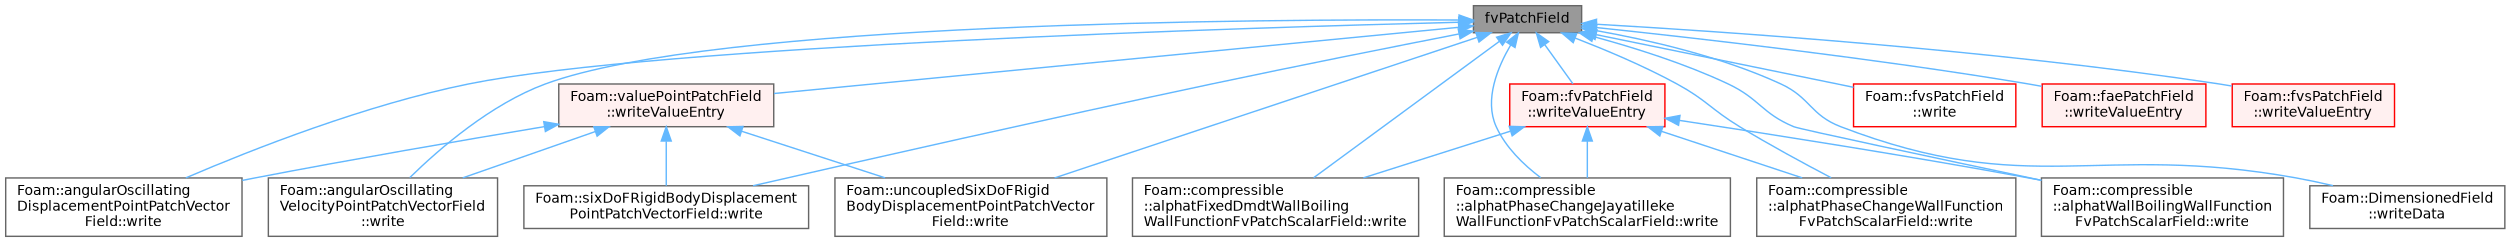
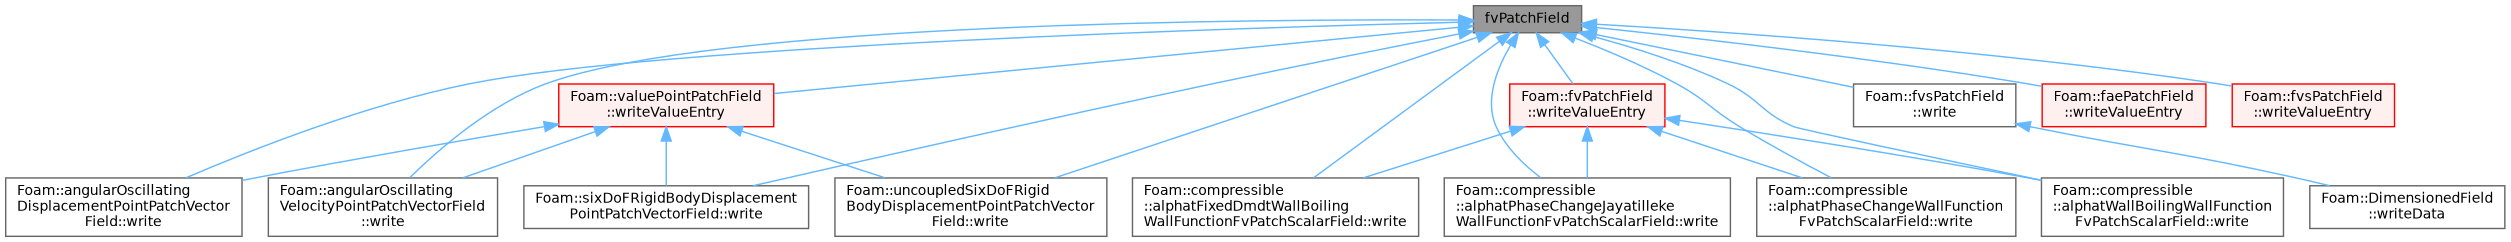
(666, 105) -> (666, 105)
(1935, 105) -> (1935, 105)
(2028, 166) -> (2180, 154)
